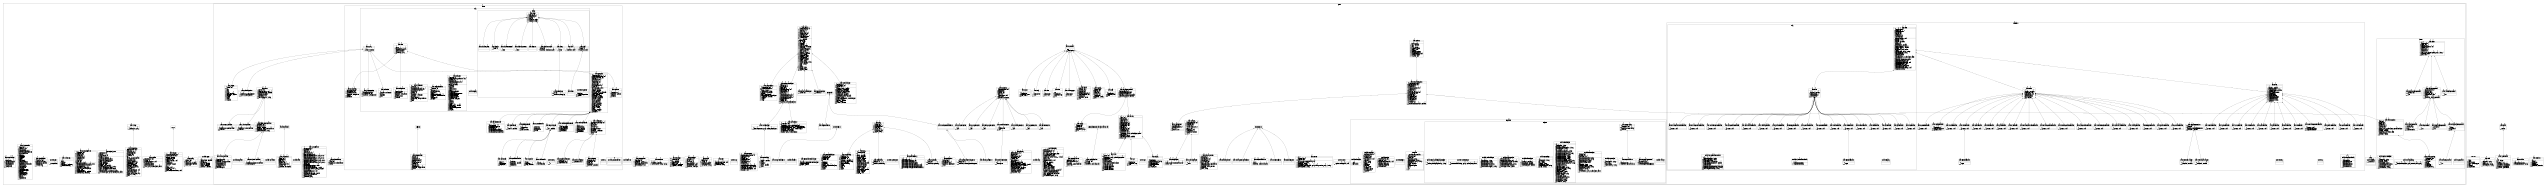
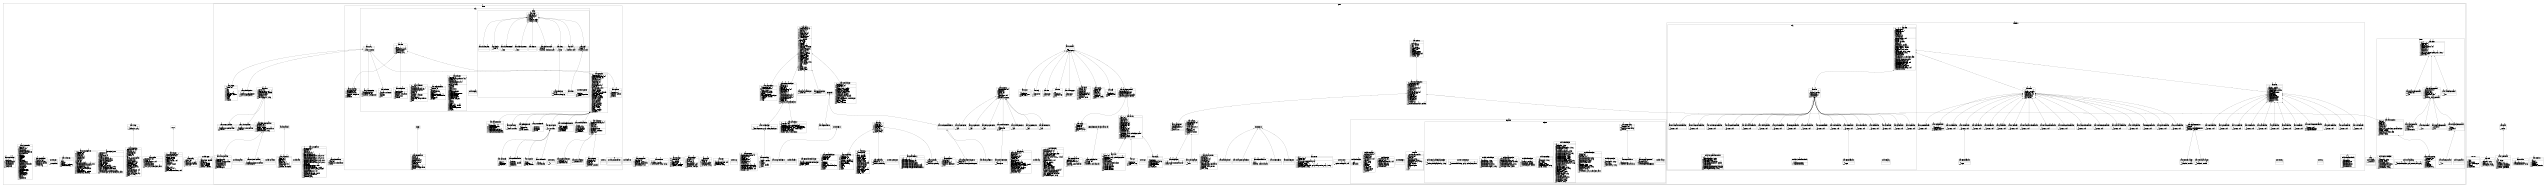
(1414, 44) -> (1414, 44)
(418, 127) -> (418, 127)
(1014, 160) -> (1014, 160)
